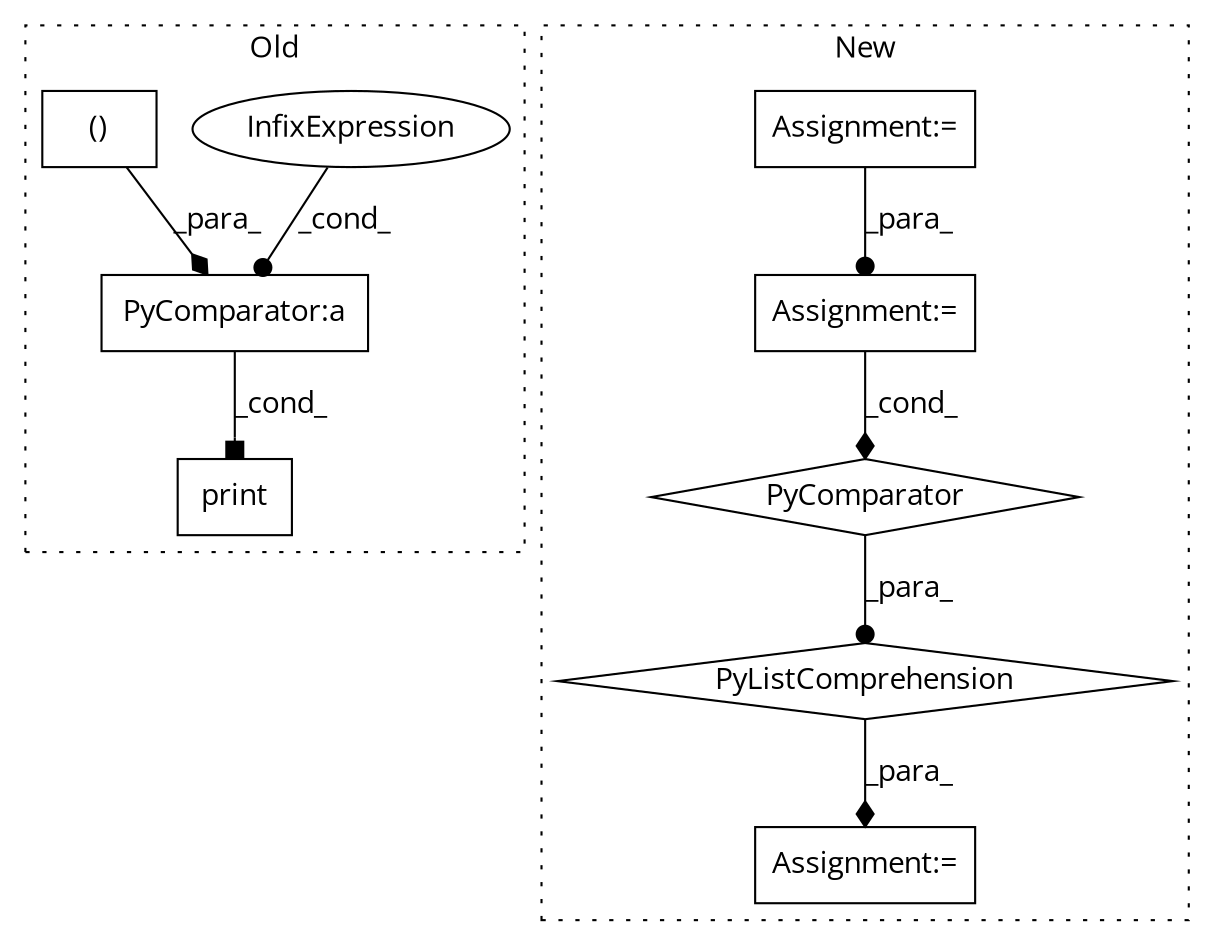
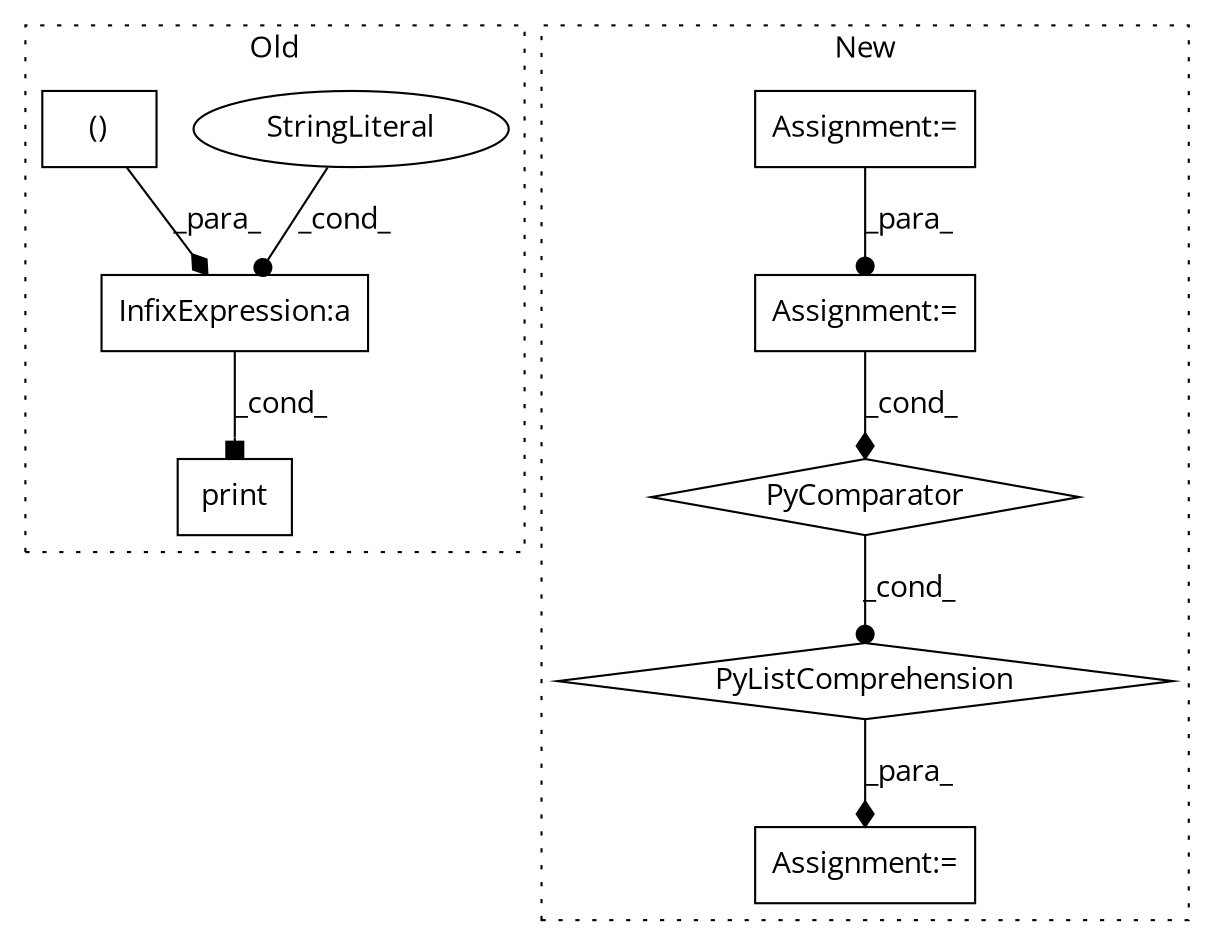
(351, 129) -> (351, 129)
(235, 313) -> (235, 313)
(910, 589) -> (910, 589)
